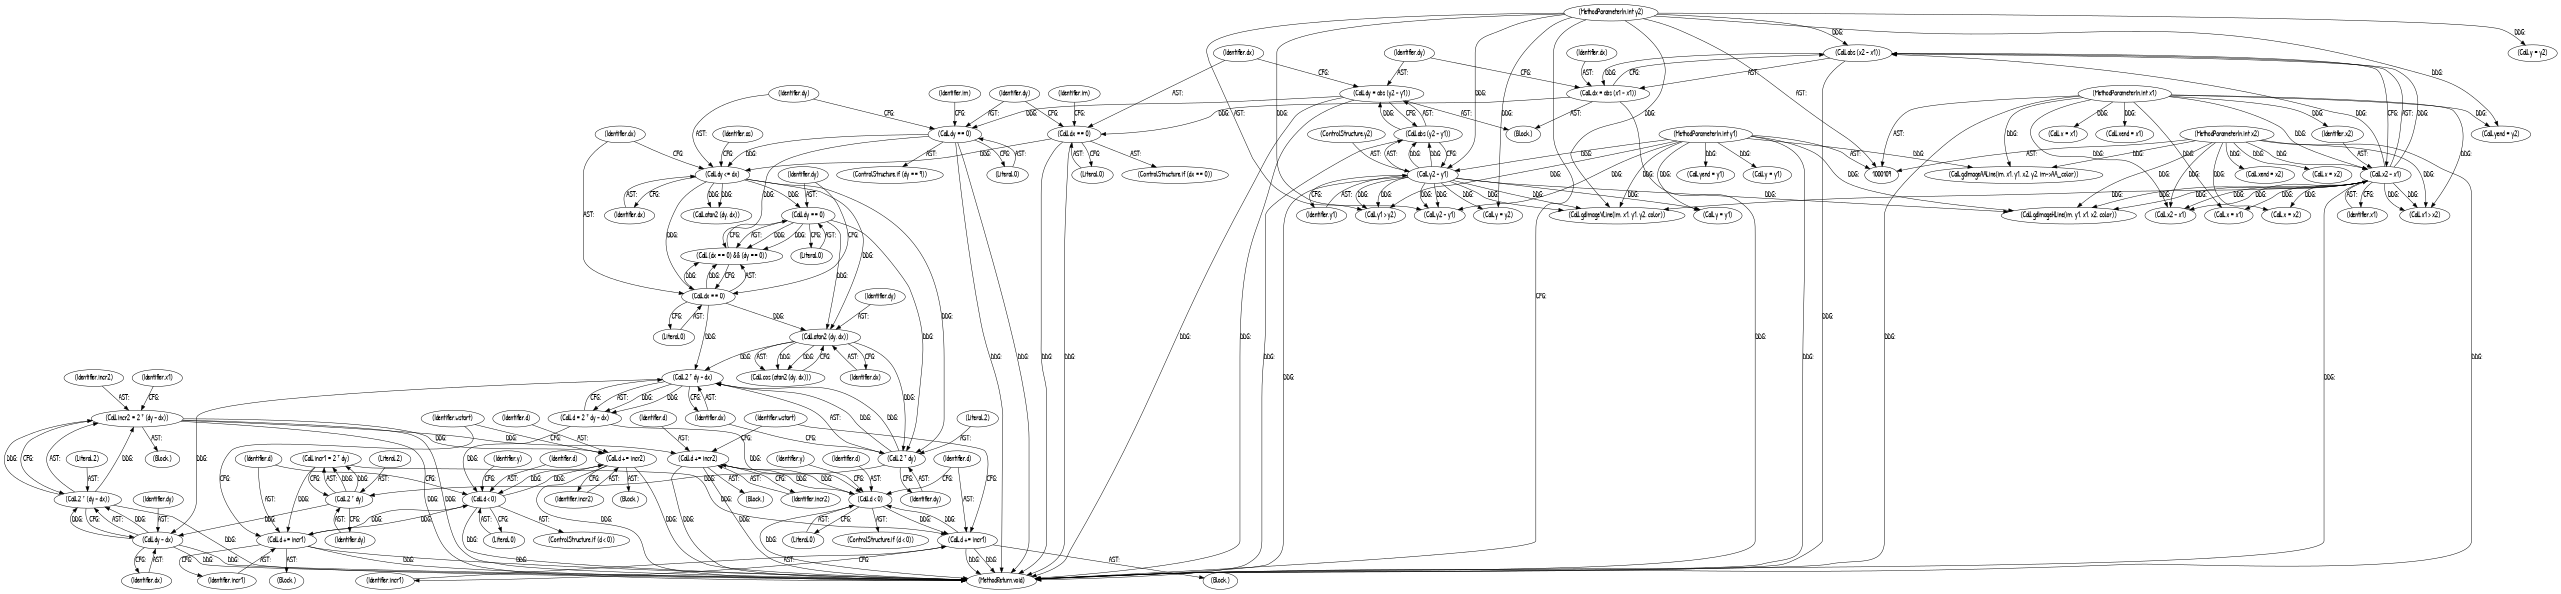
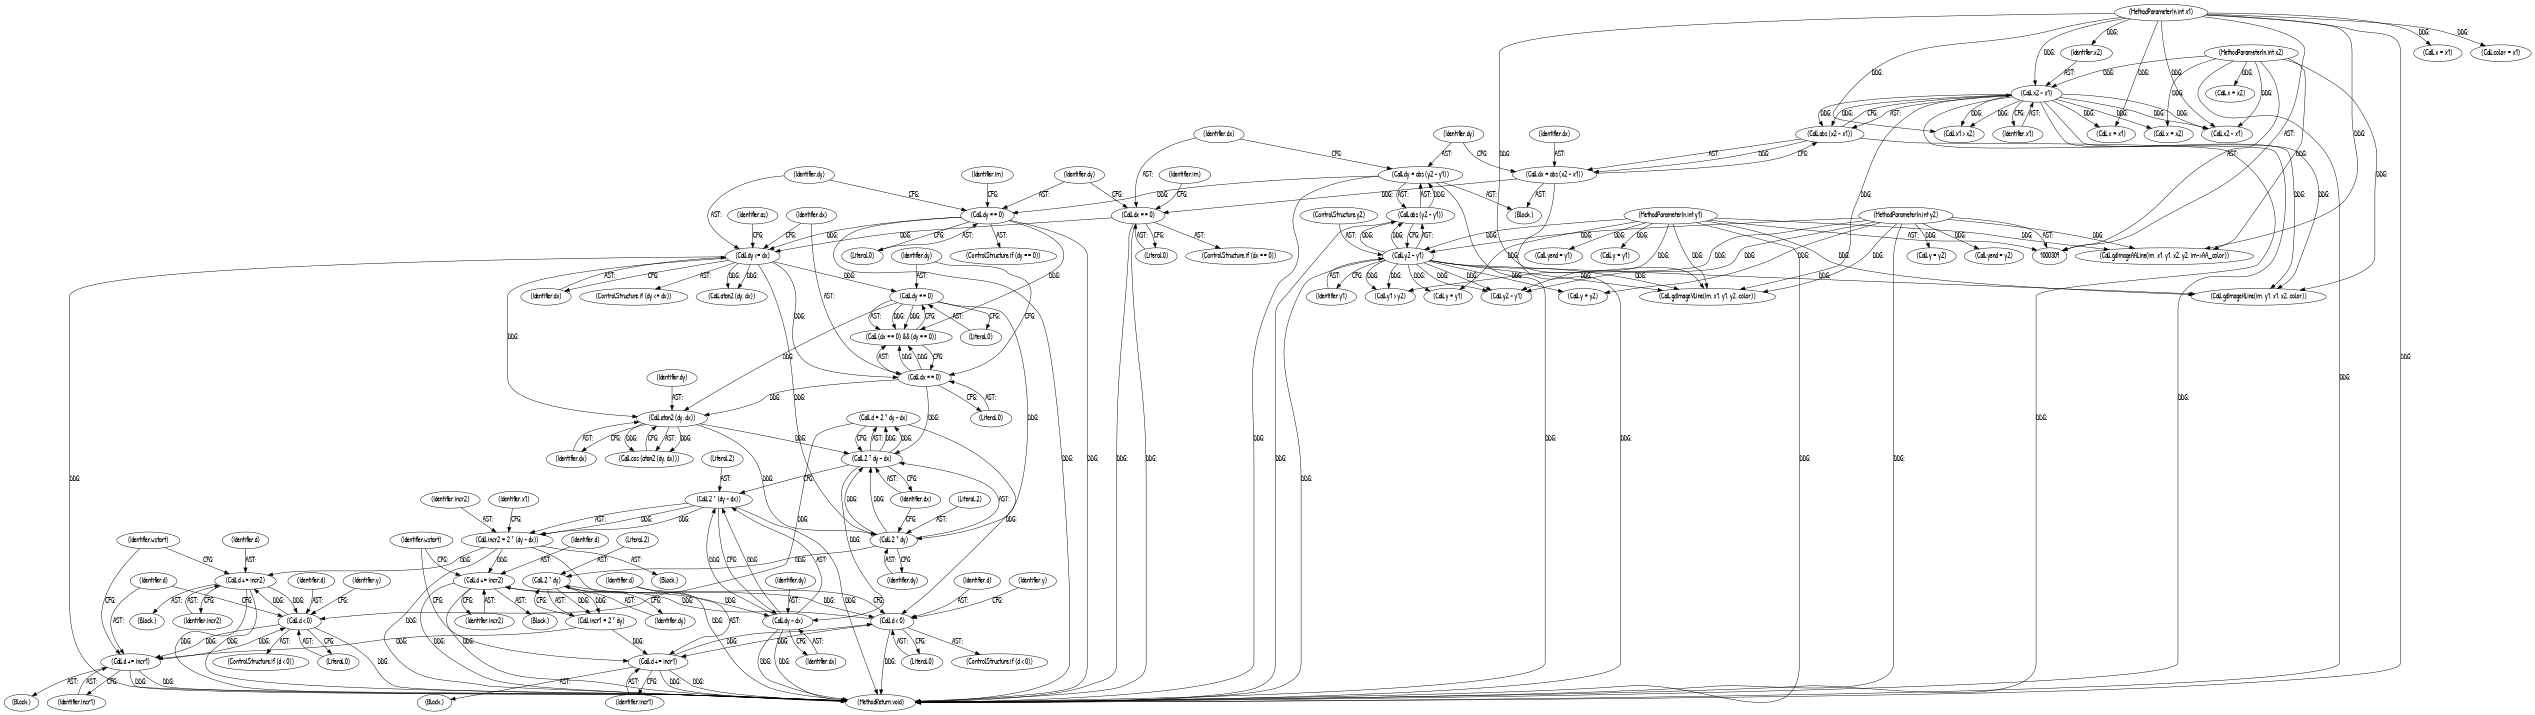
(1752, 20) -> (2039, 230)
(1608, 94) -> (1554, 175)
(2331, 100) -> (1602, 31)
(1240, 114) -> (1721, 256)
(1412, 114) -> (1404, 195)
(2125, 134) -> (2501, 53)
(2359, 149) -> none
(1534, 170) -> none
(890, 175) -> (1003, 256)
(1882, 175) -> (2050, 256)
(2265, 175) -> none
none -> (634, 297)
(1542, 297) -> (1900, 459)
(27, 444) -> (797, 478)
none -> (70, 532)
